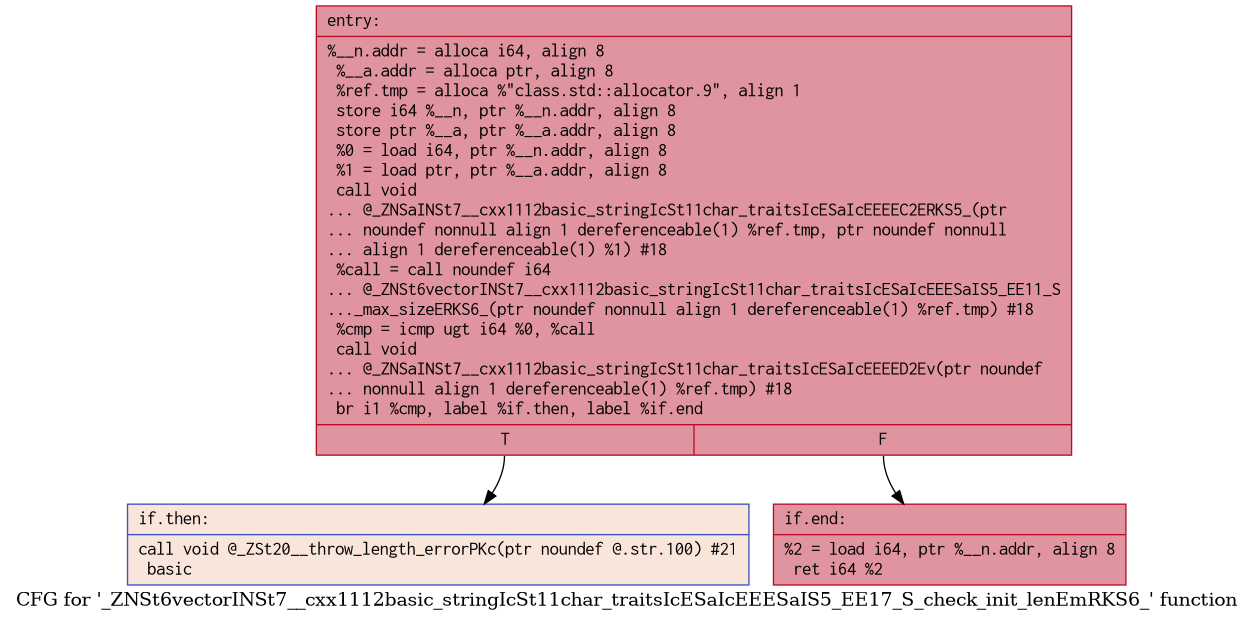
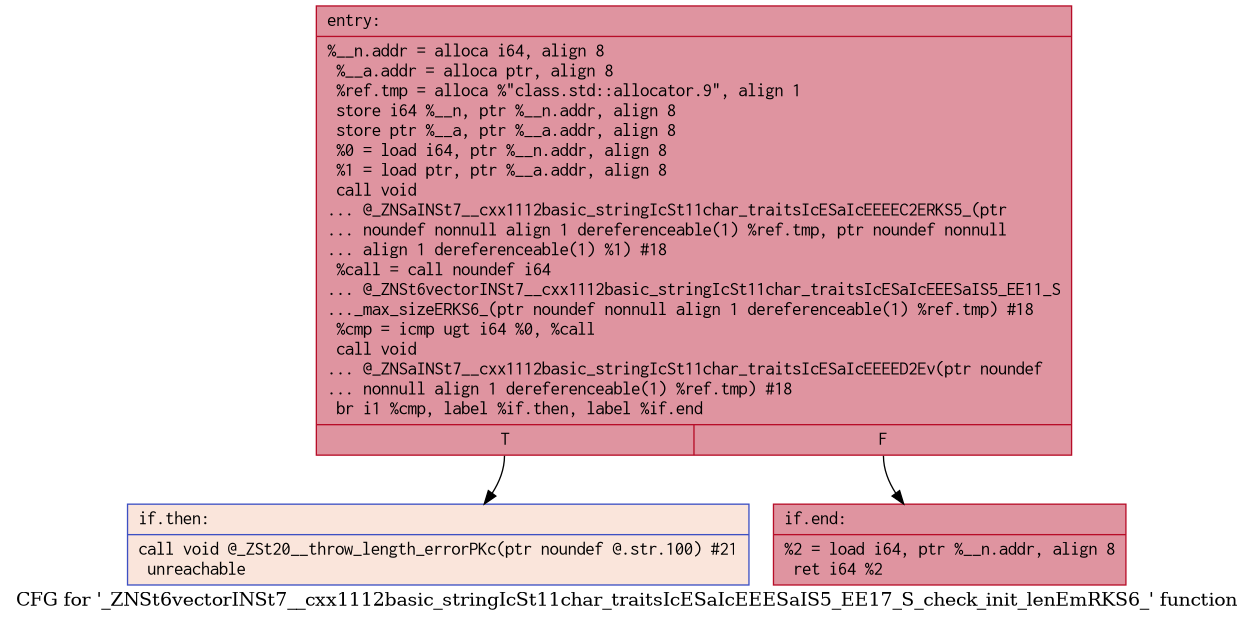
(165, 569) -> (192, 569)
